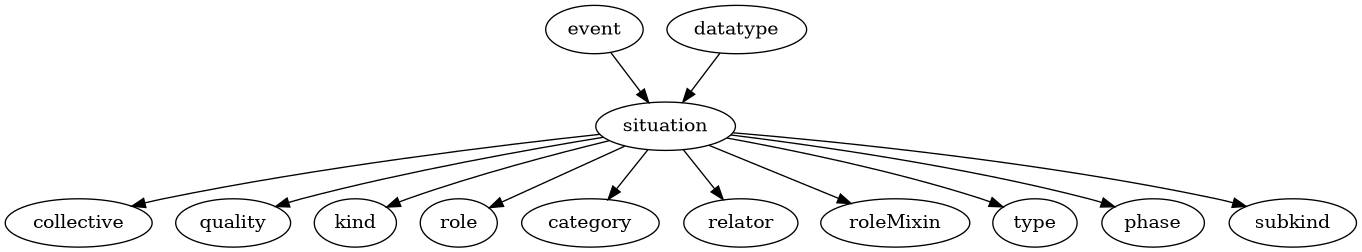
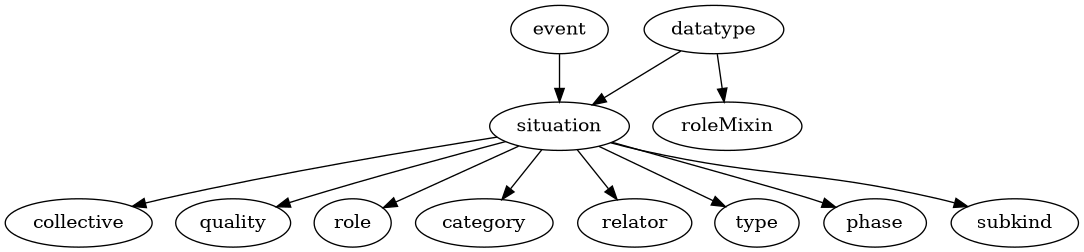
(774, 172) -> (720, 71)
(355, 223) -> none
